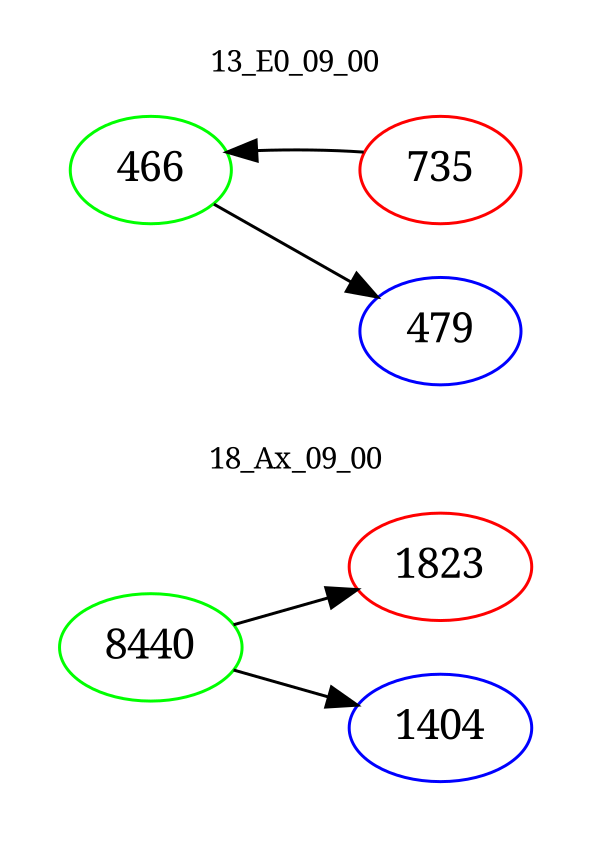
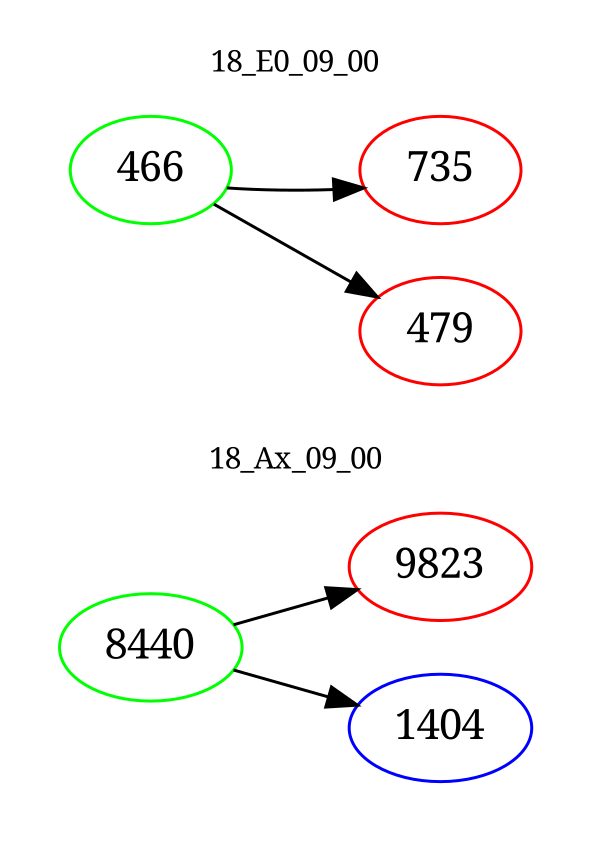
(296, 64) -> (296, 64)
(310, 150) -> (280, 190)
(440, 331) -> (440, 331)
(440, 567) -> (440, 567)
